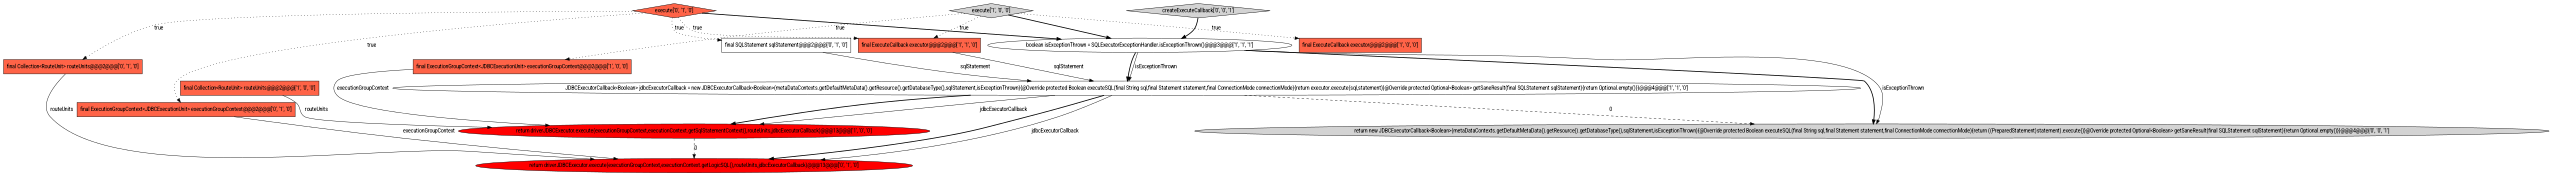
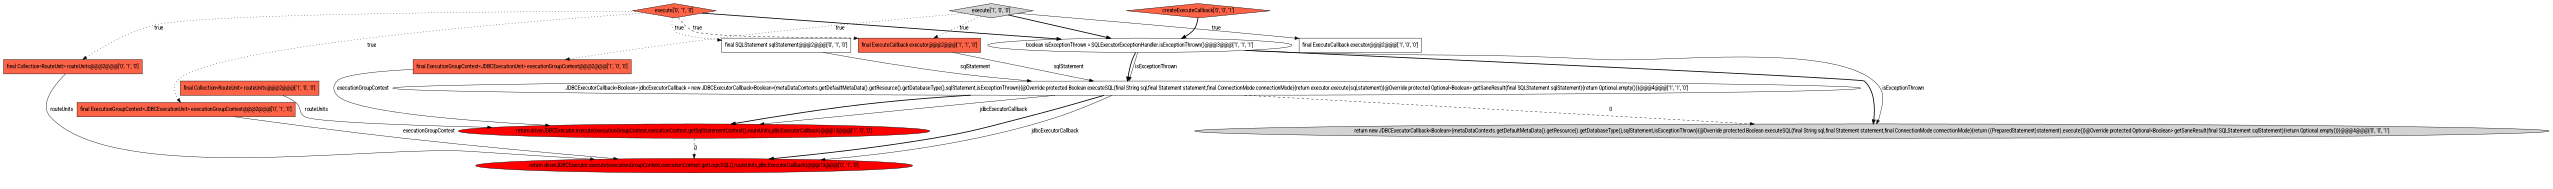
(1198, 11) -> (1198, 11)
(1156, 25) -> (1156, 25)
(763, 37) -> (763, 37)
(1360, 45) -> (1360, 45)
